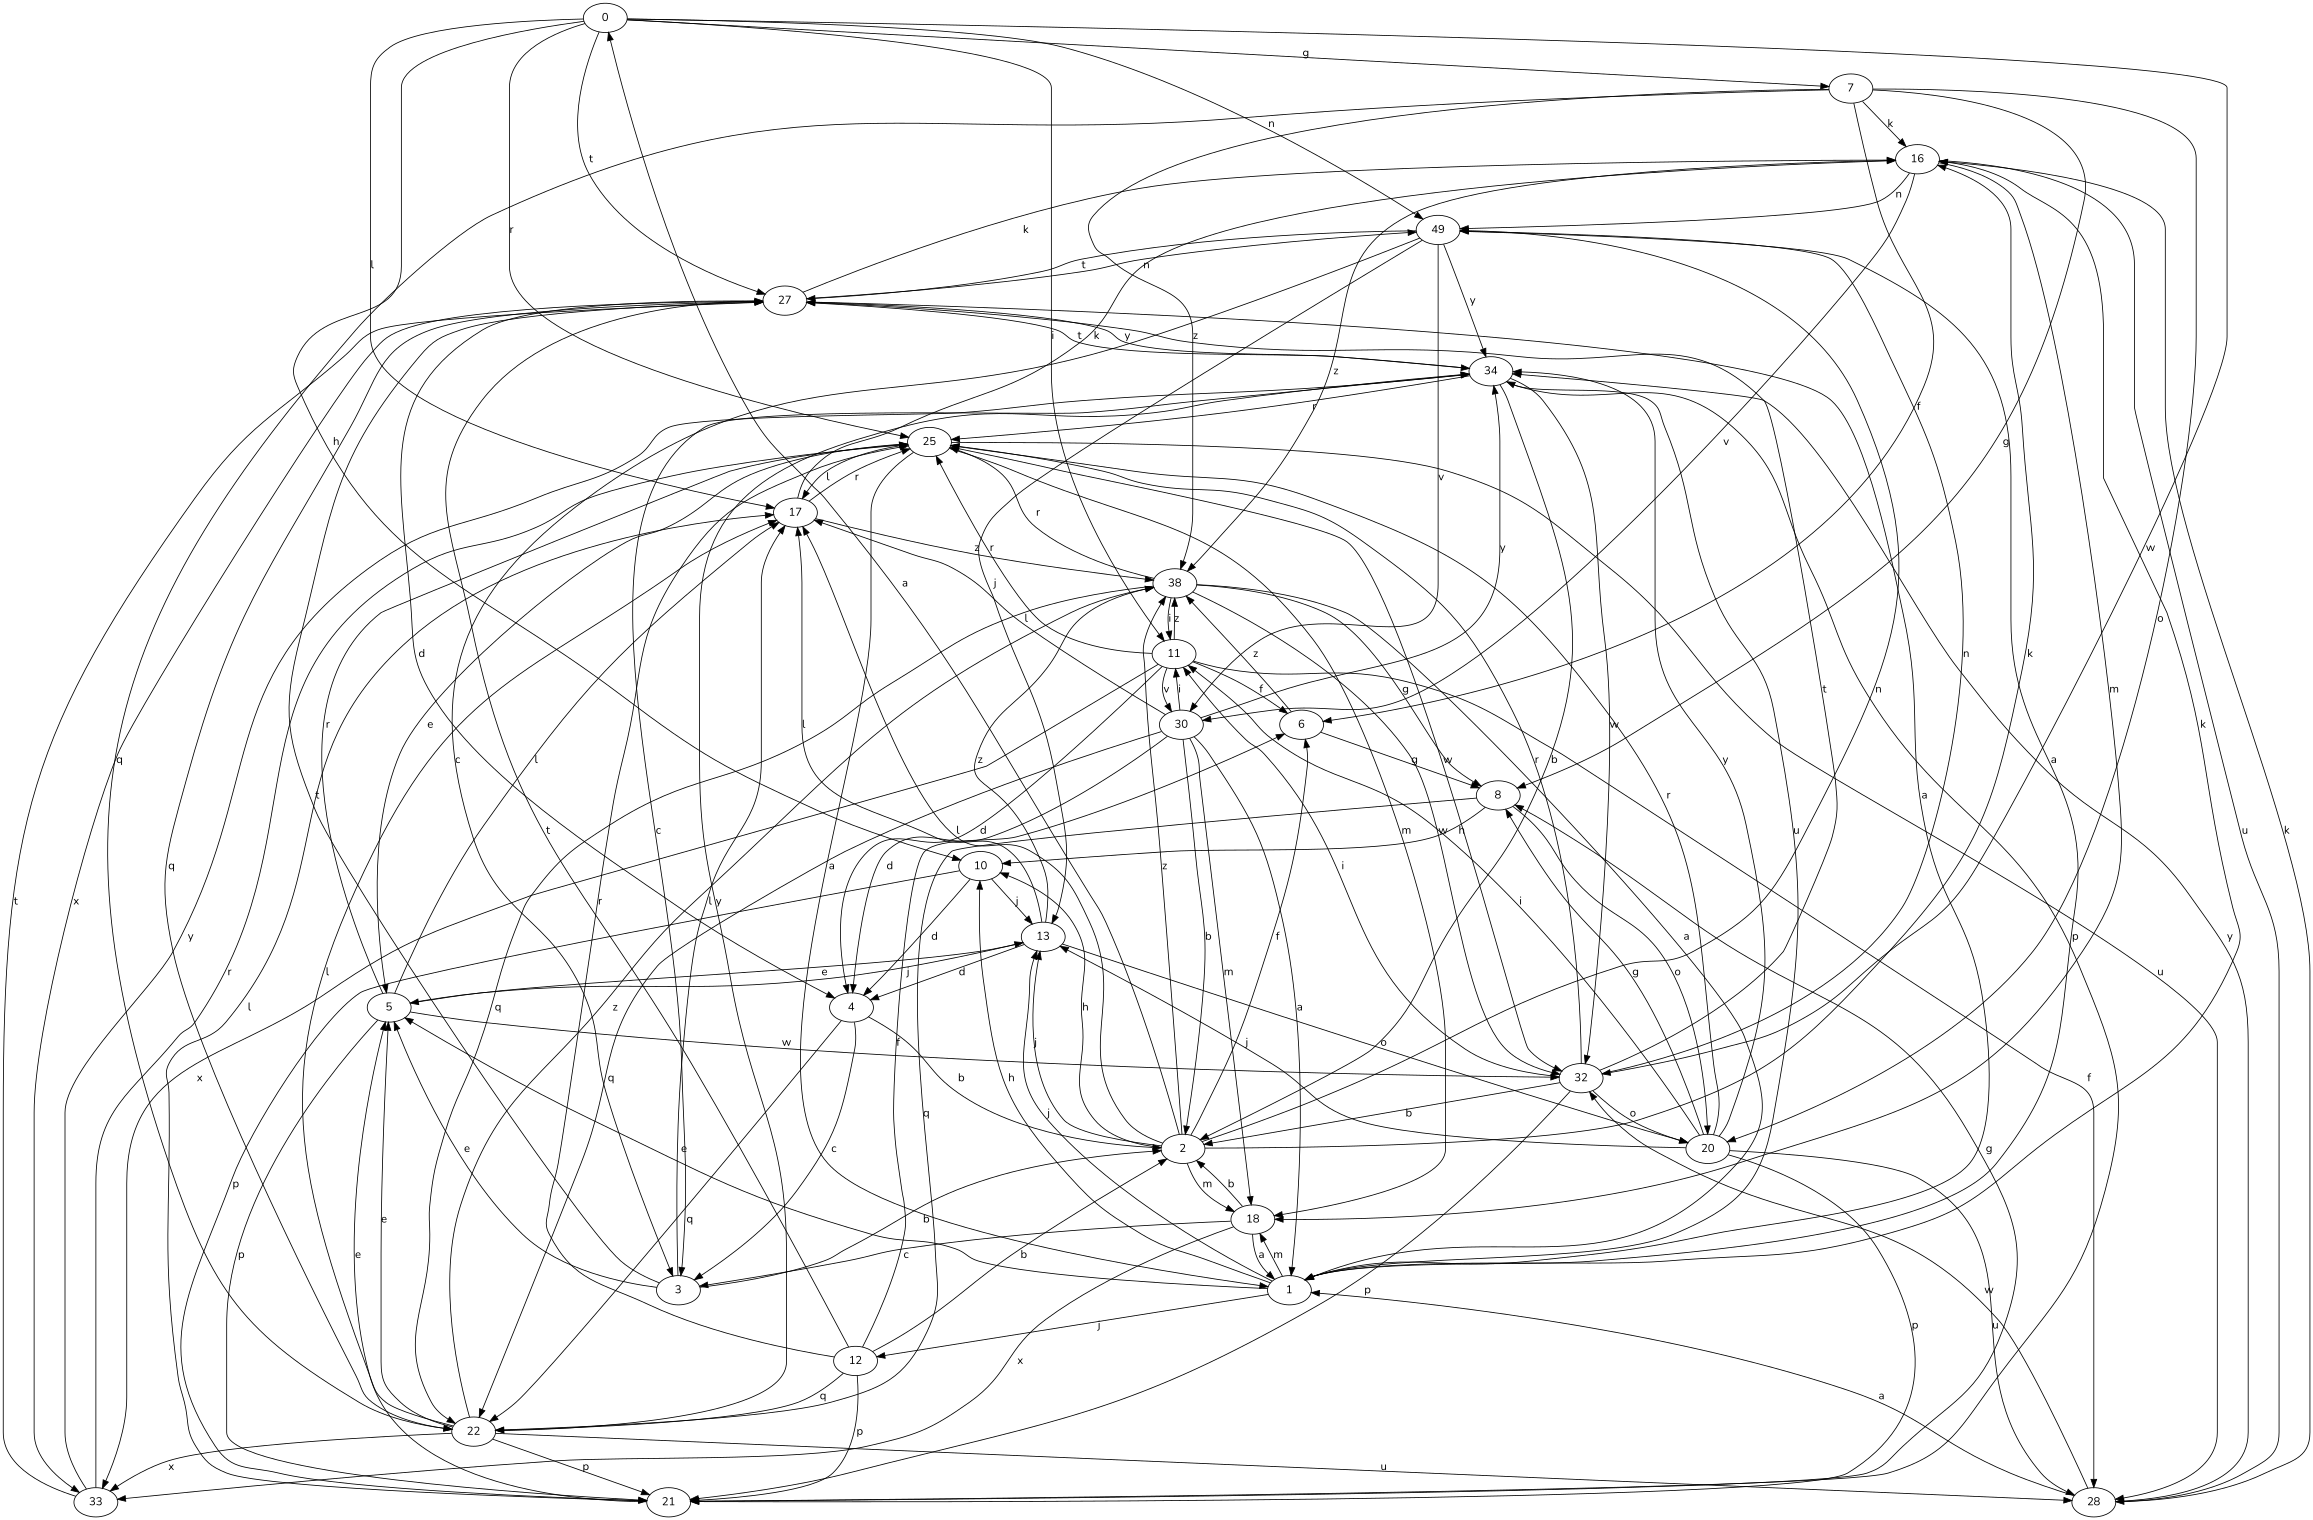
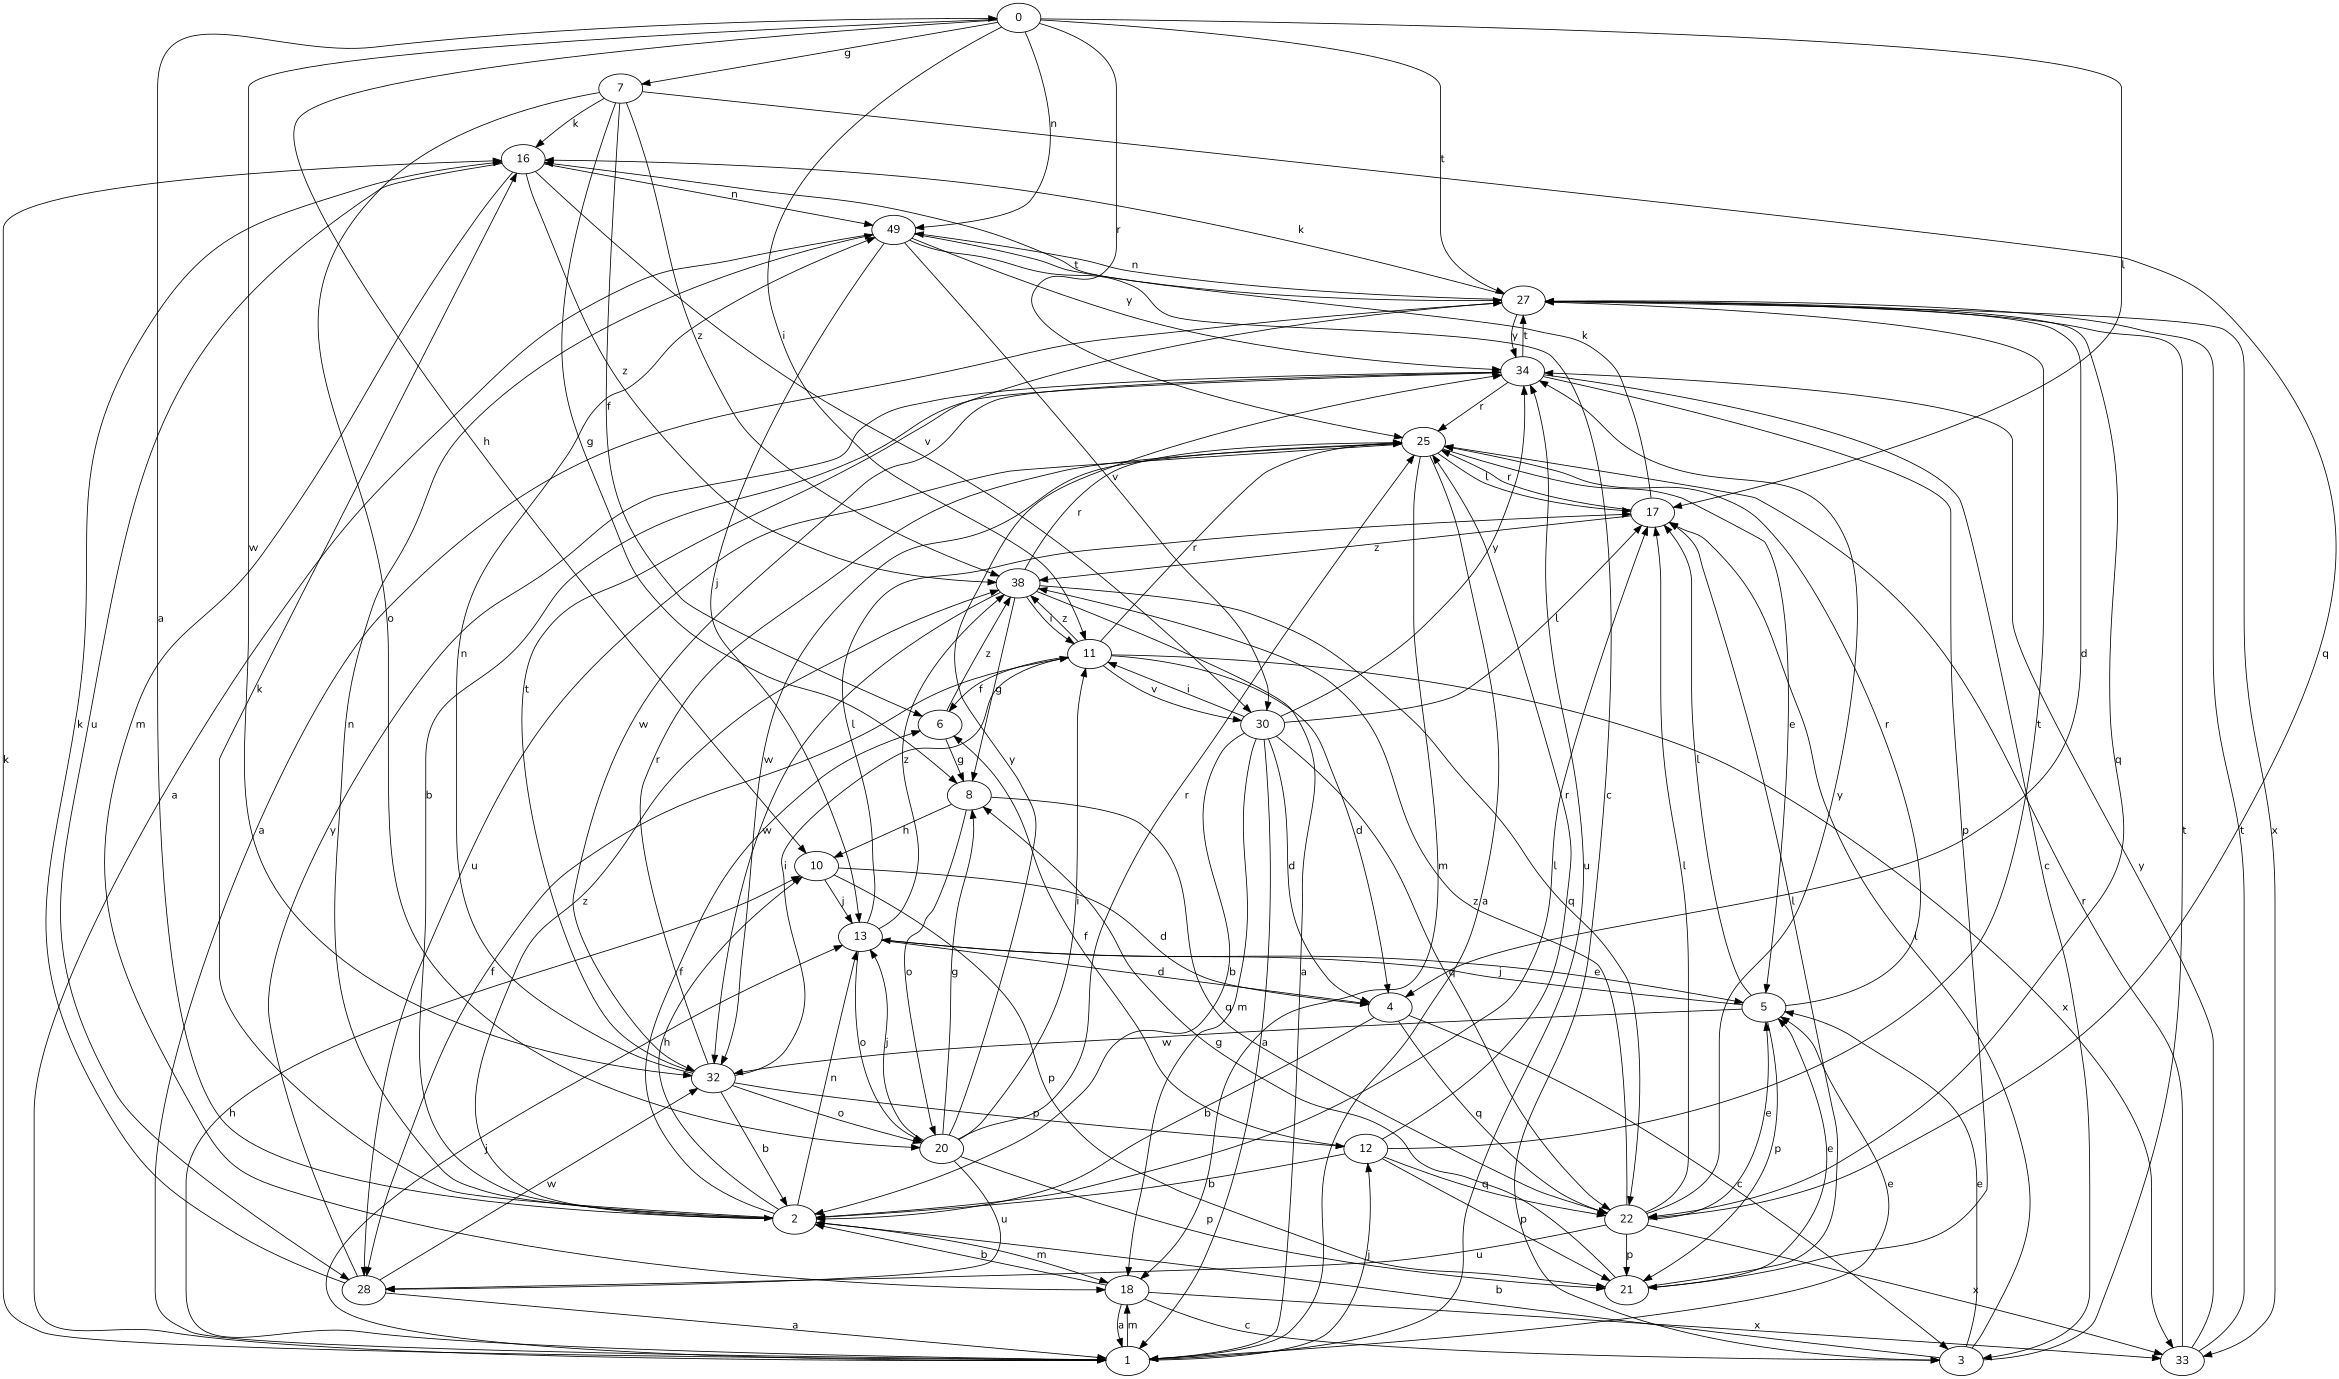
(1036, 1043) -> (834, 1078)
(1175, 1378) -> (1035, 1119)
